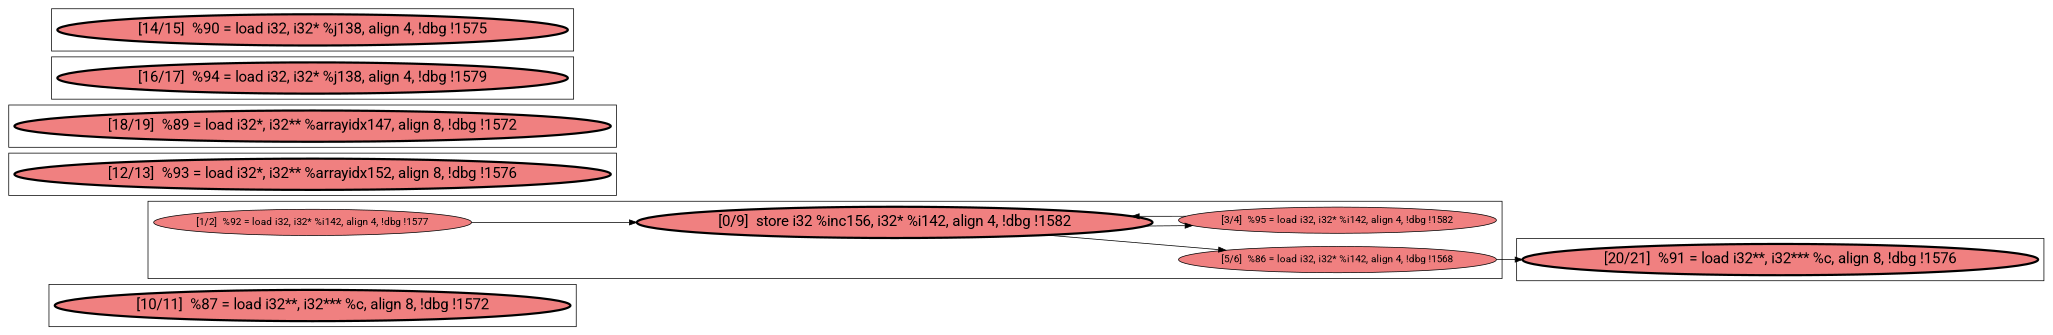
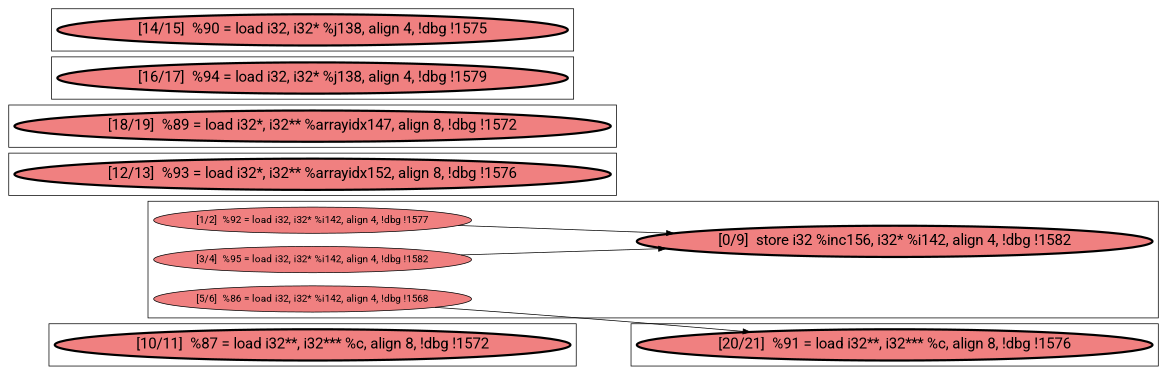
(1165, 226) -> none
(1132, 242) -> none
